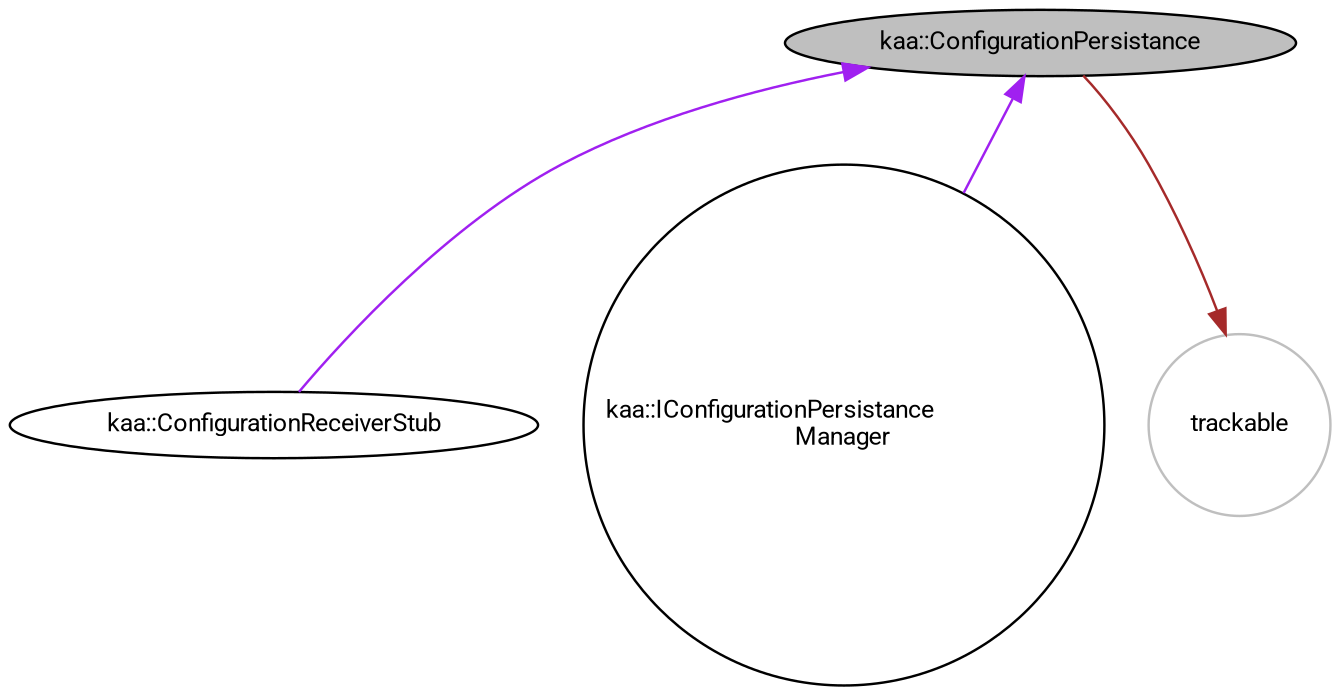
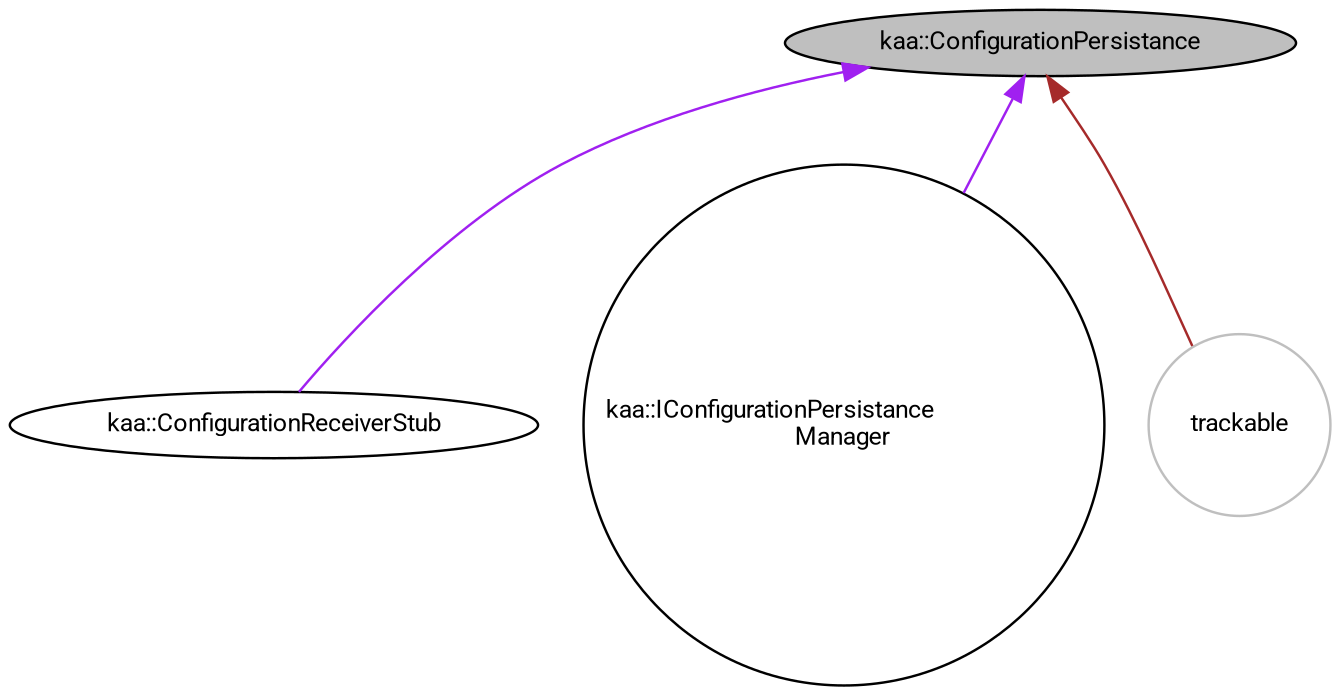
(1161, 187) -> (1133, 218)
